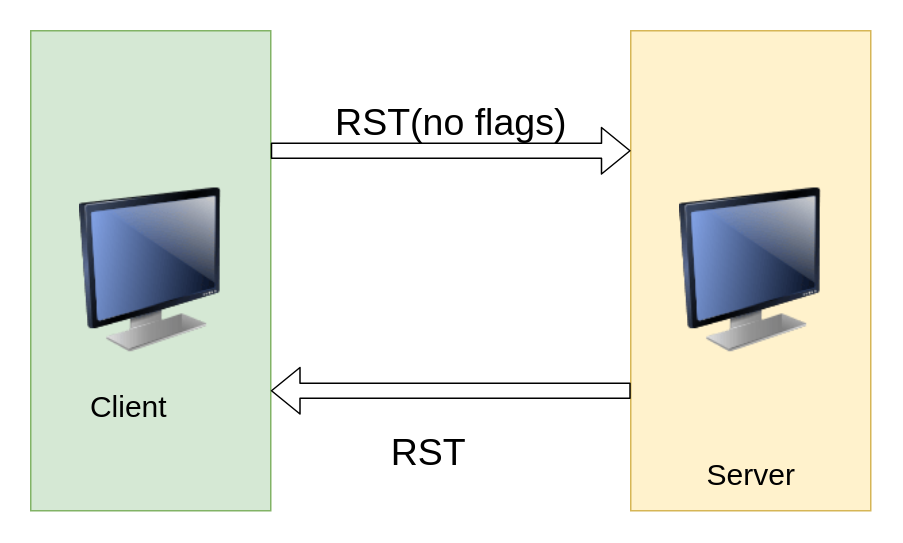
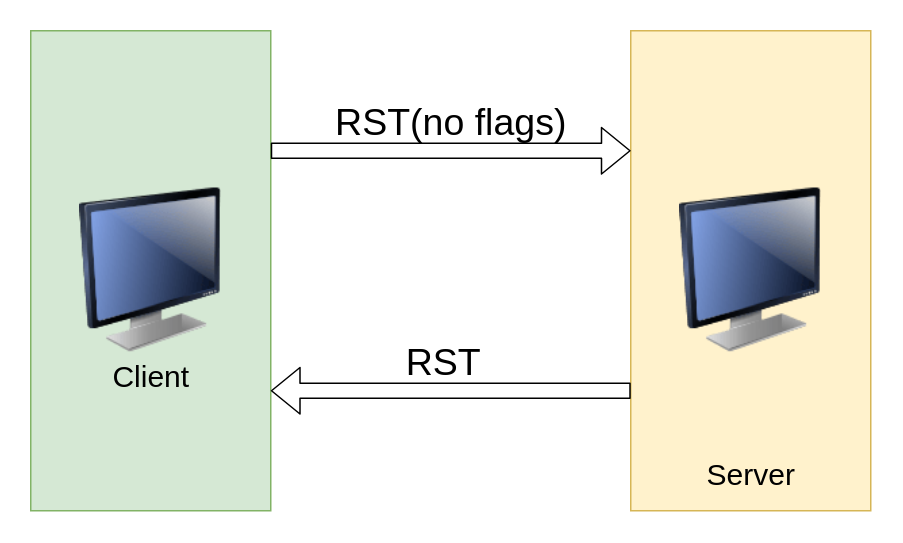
(128, 406) -> (151, 376)
(428, 451) -> (443, 361)
